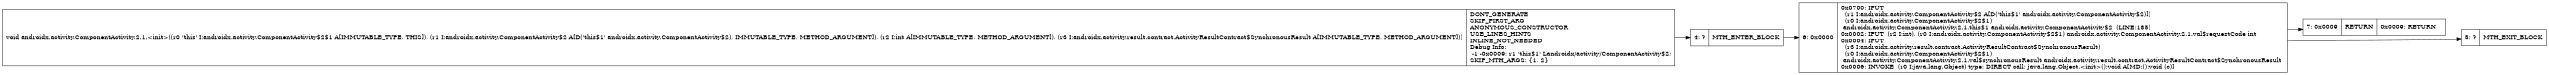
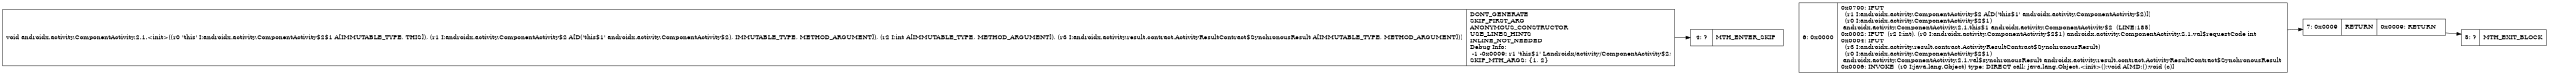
(1746, 37) -> (1746, 37)
(1789, 38) -> none
(2372, 40) -> (2451, 33)
